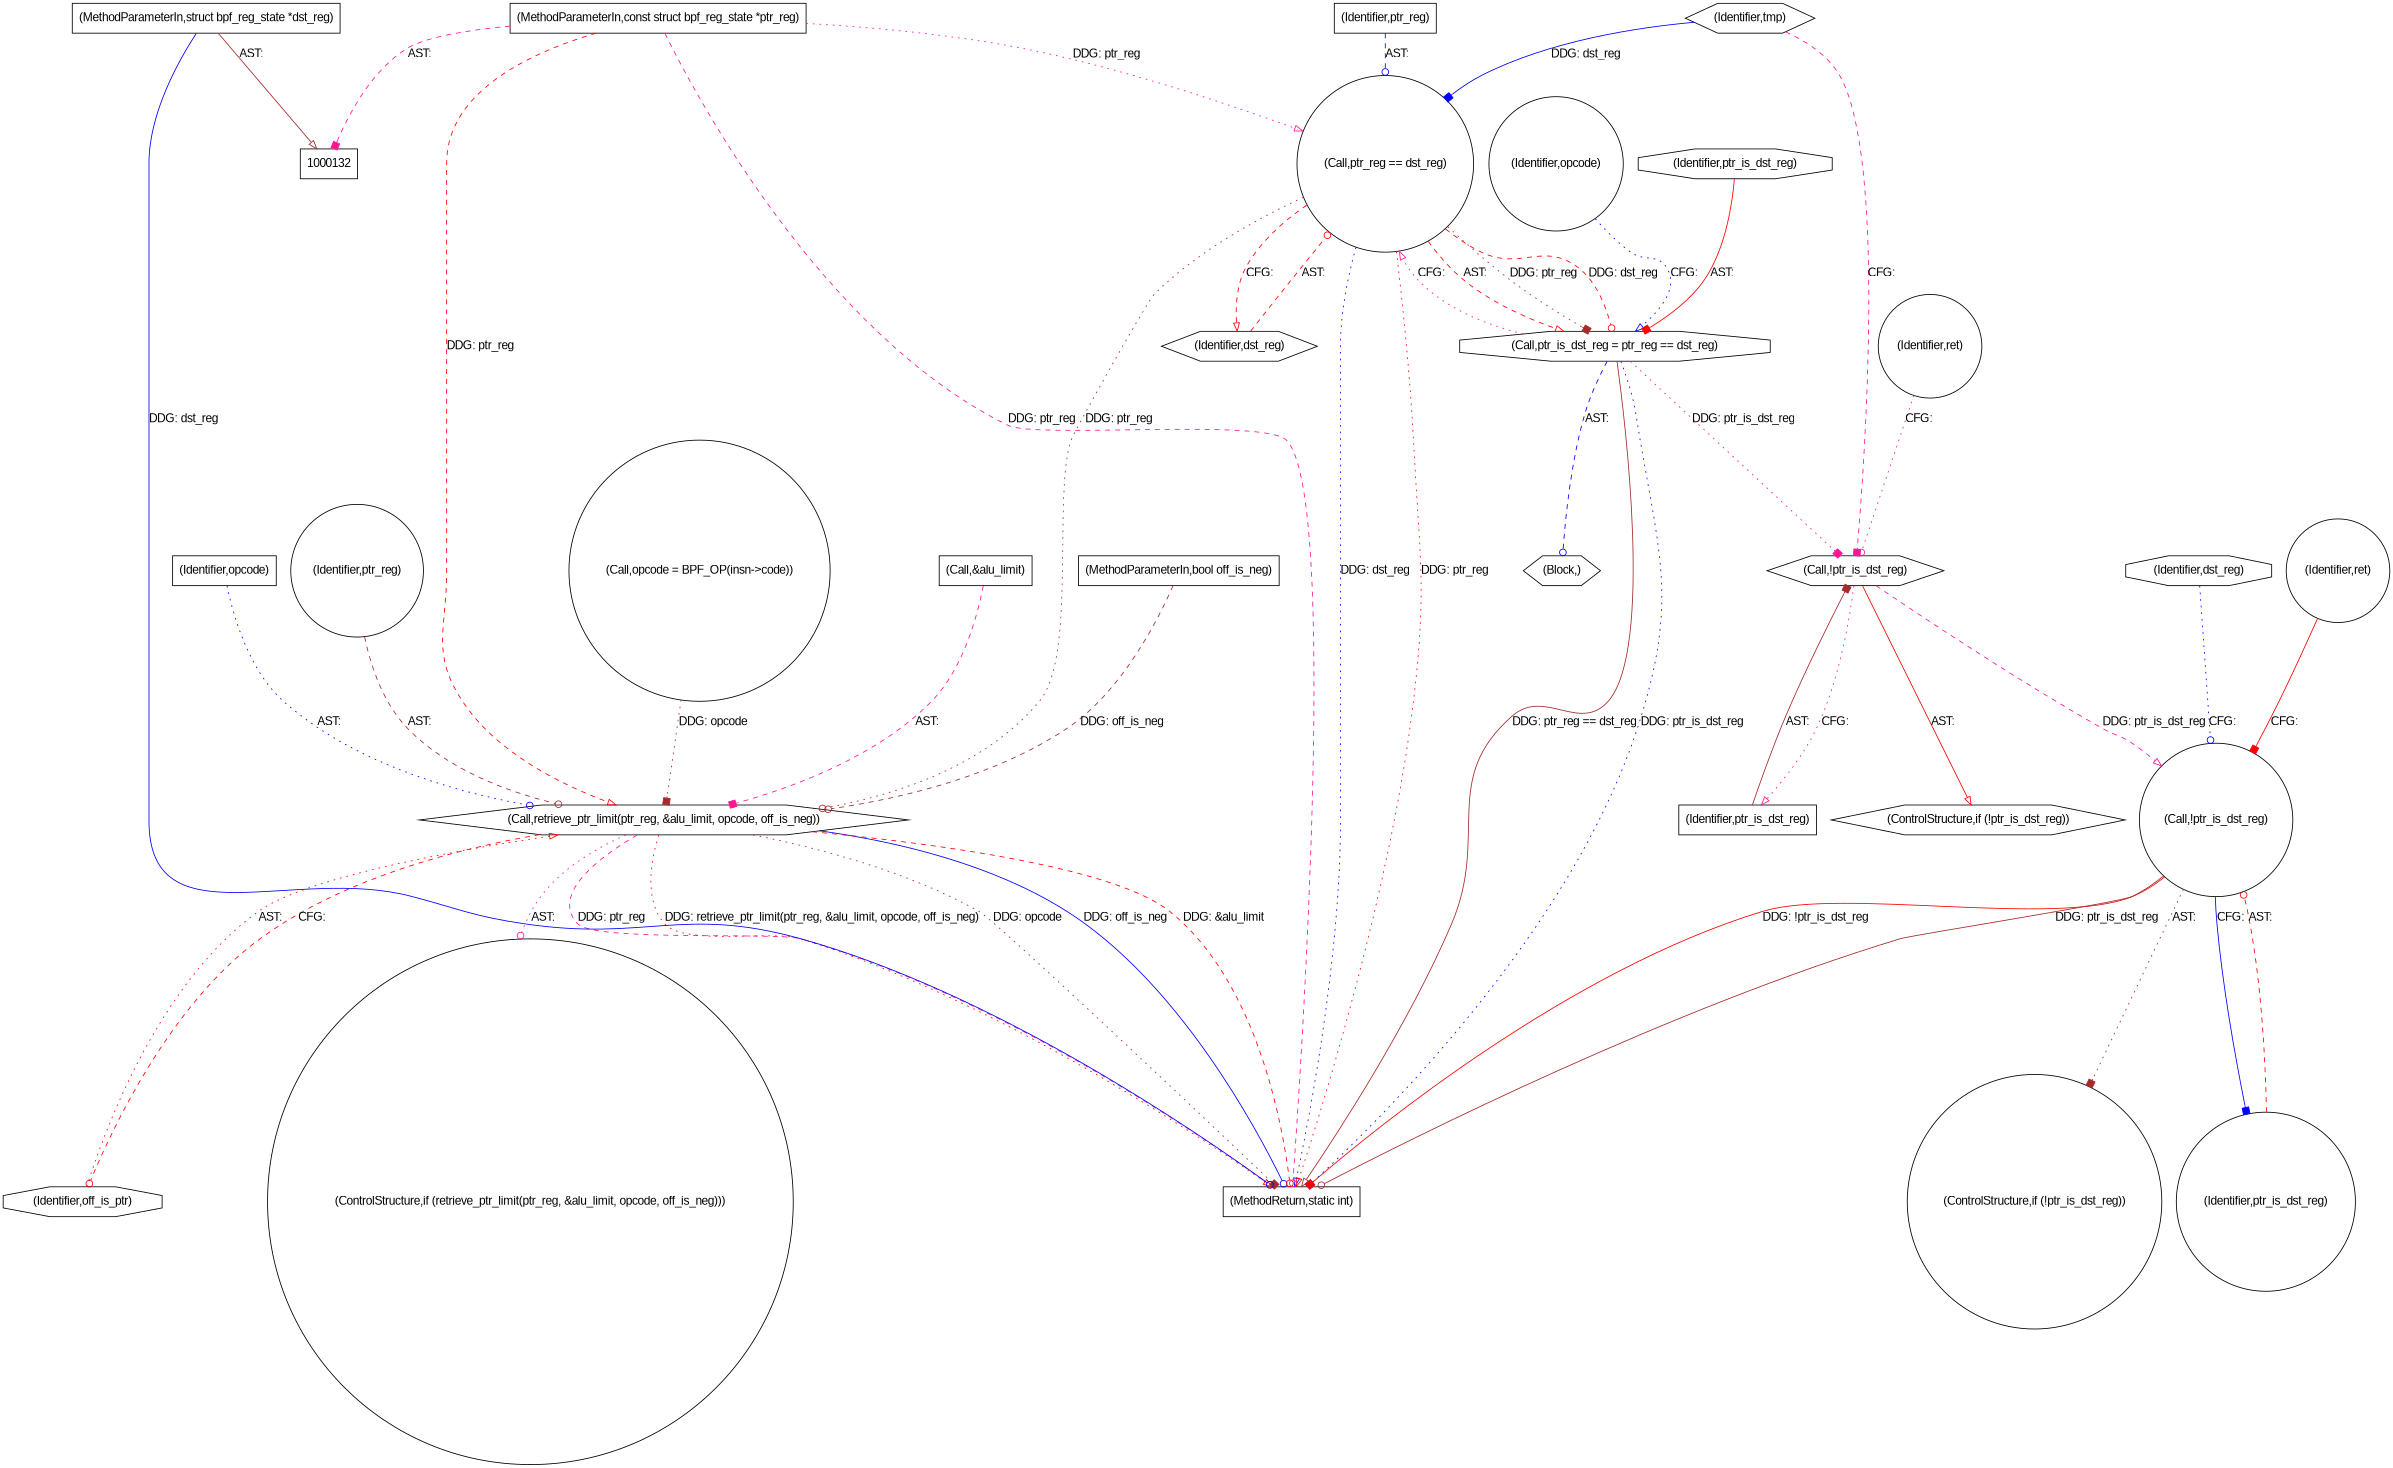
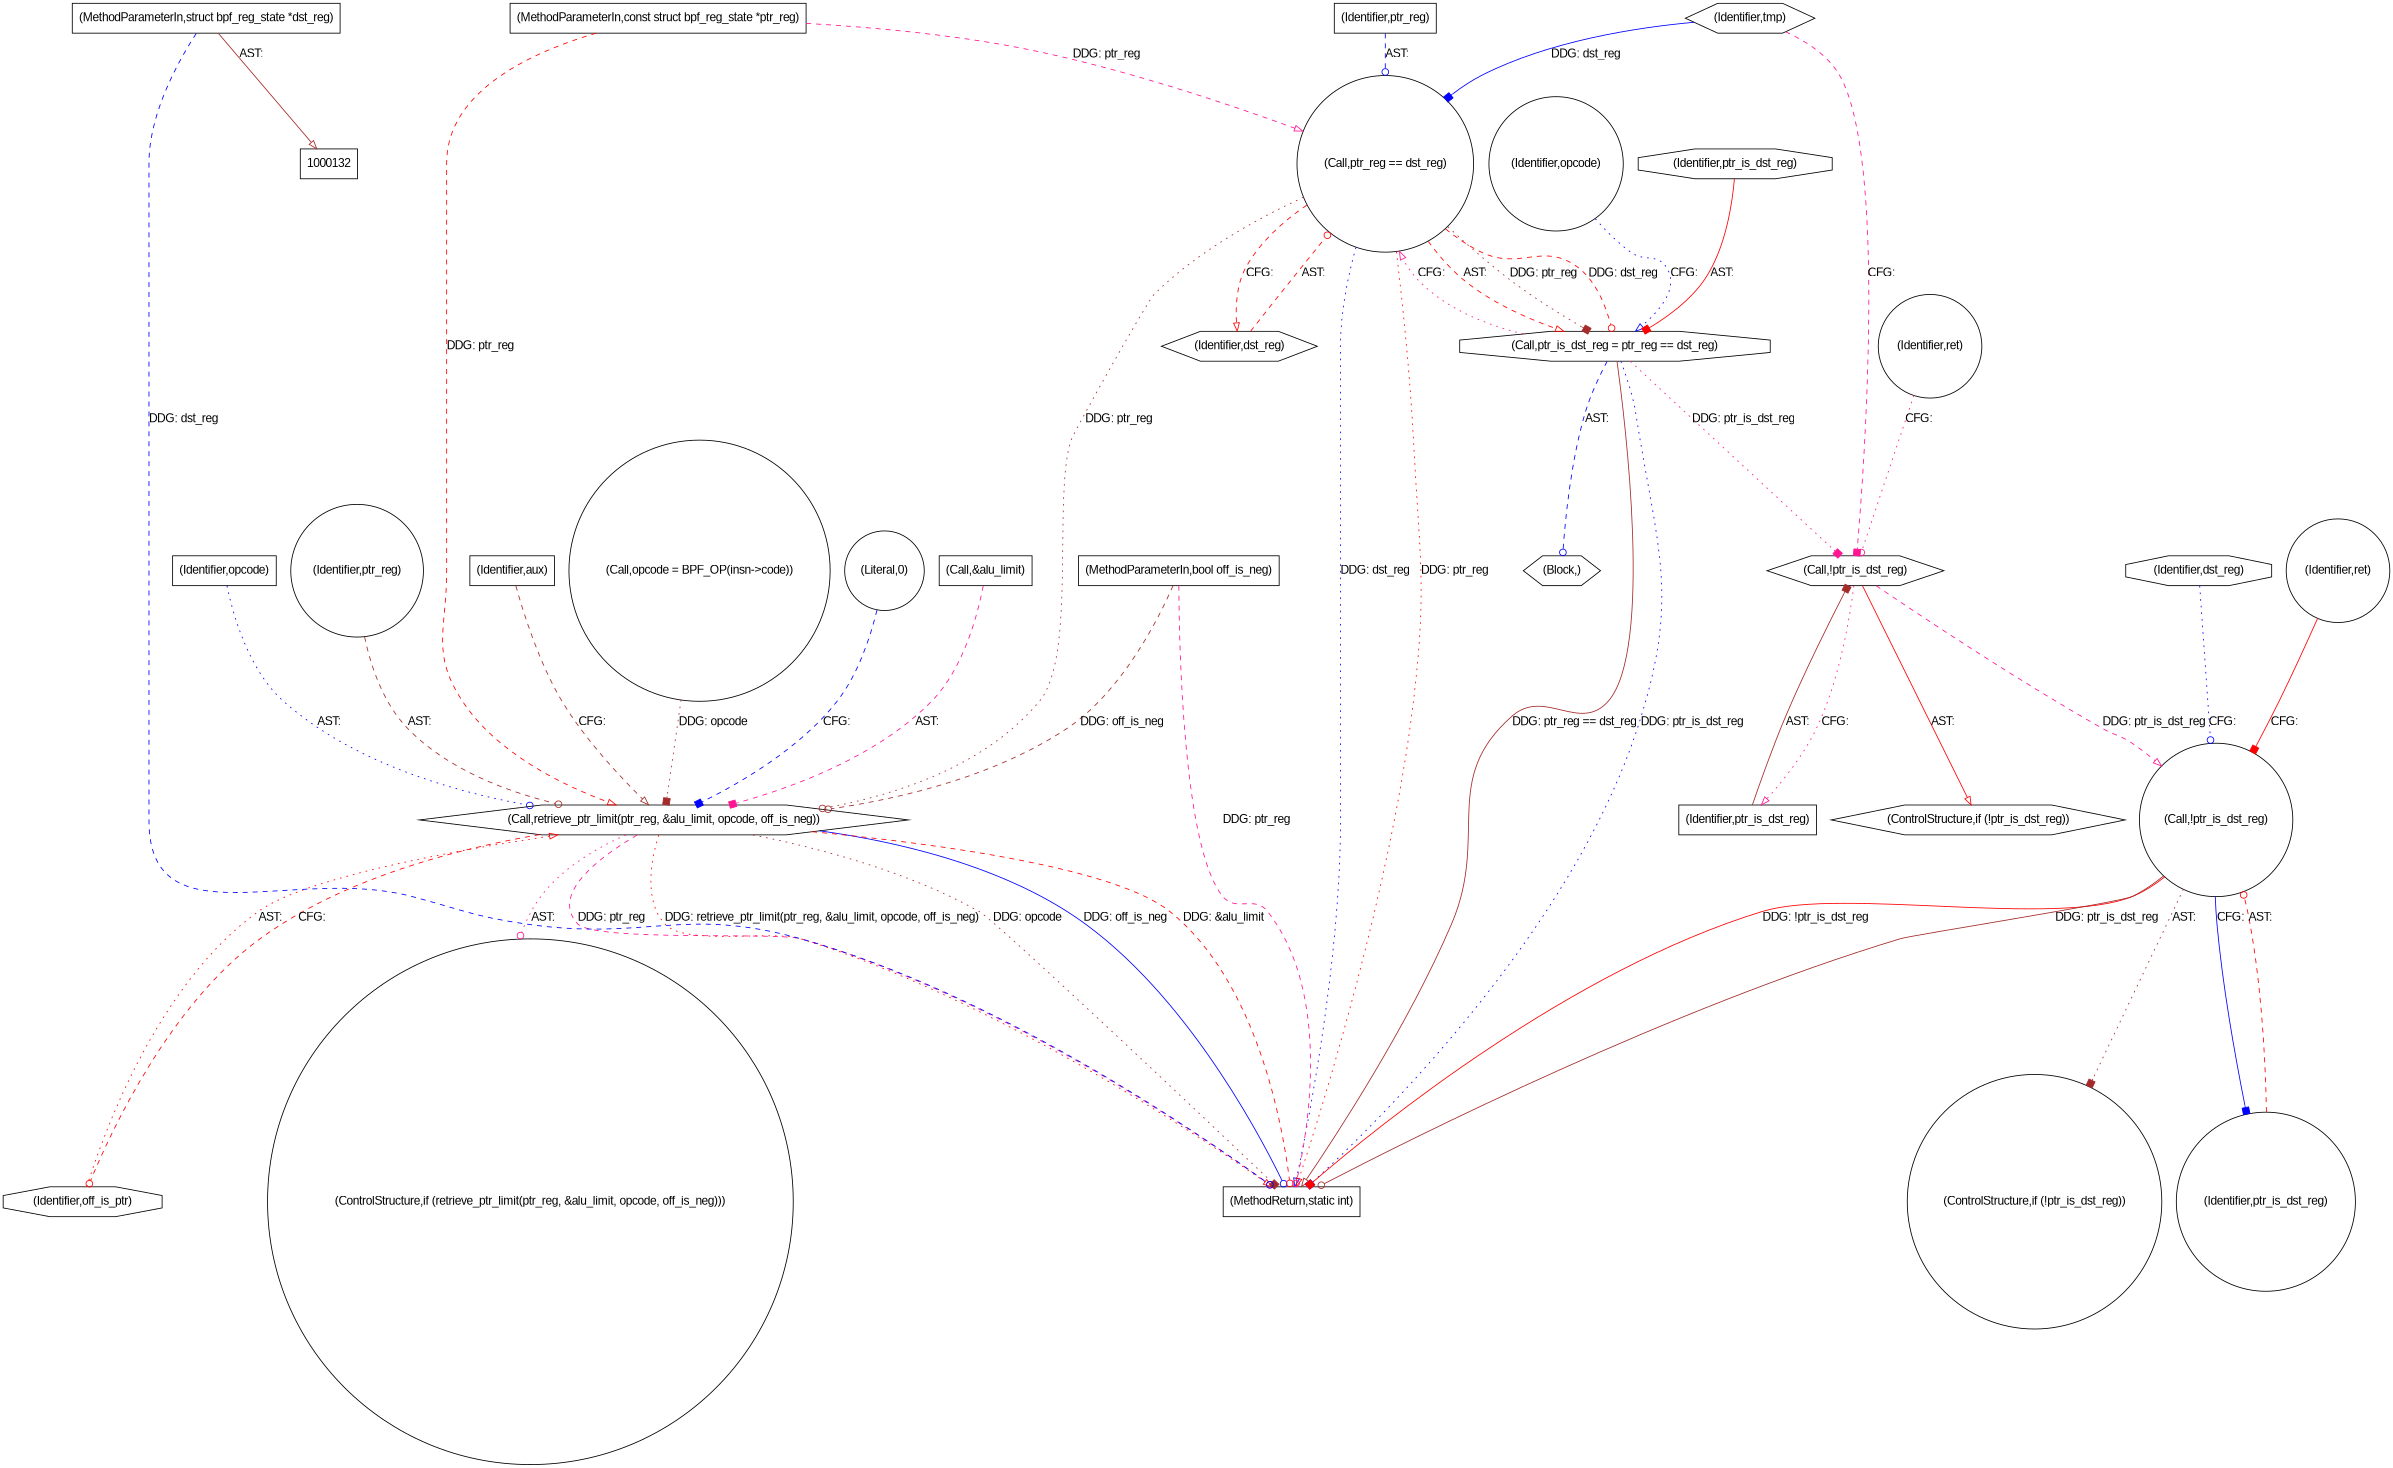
(402, 52) -> none
(1055, 55) -> (1055, 55)
(1255, 432) -> (1227, 900)
none -> (512, 571)
none -> (884, 571)
(271, 891) -> (271, 891)
